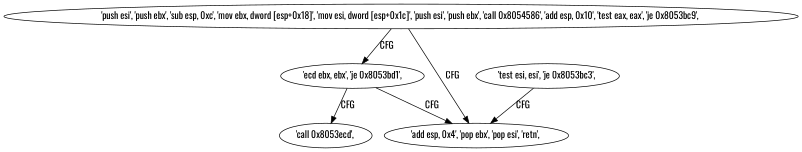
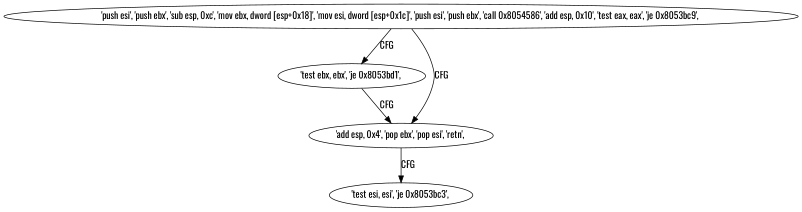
(352, 76) -> (352, 76)
(515, 103) -> (401, 162)
(326, 136) -> none
